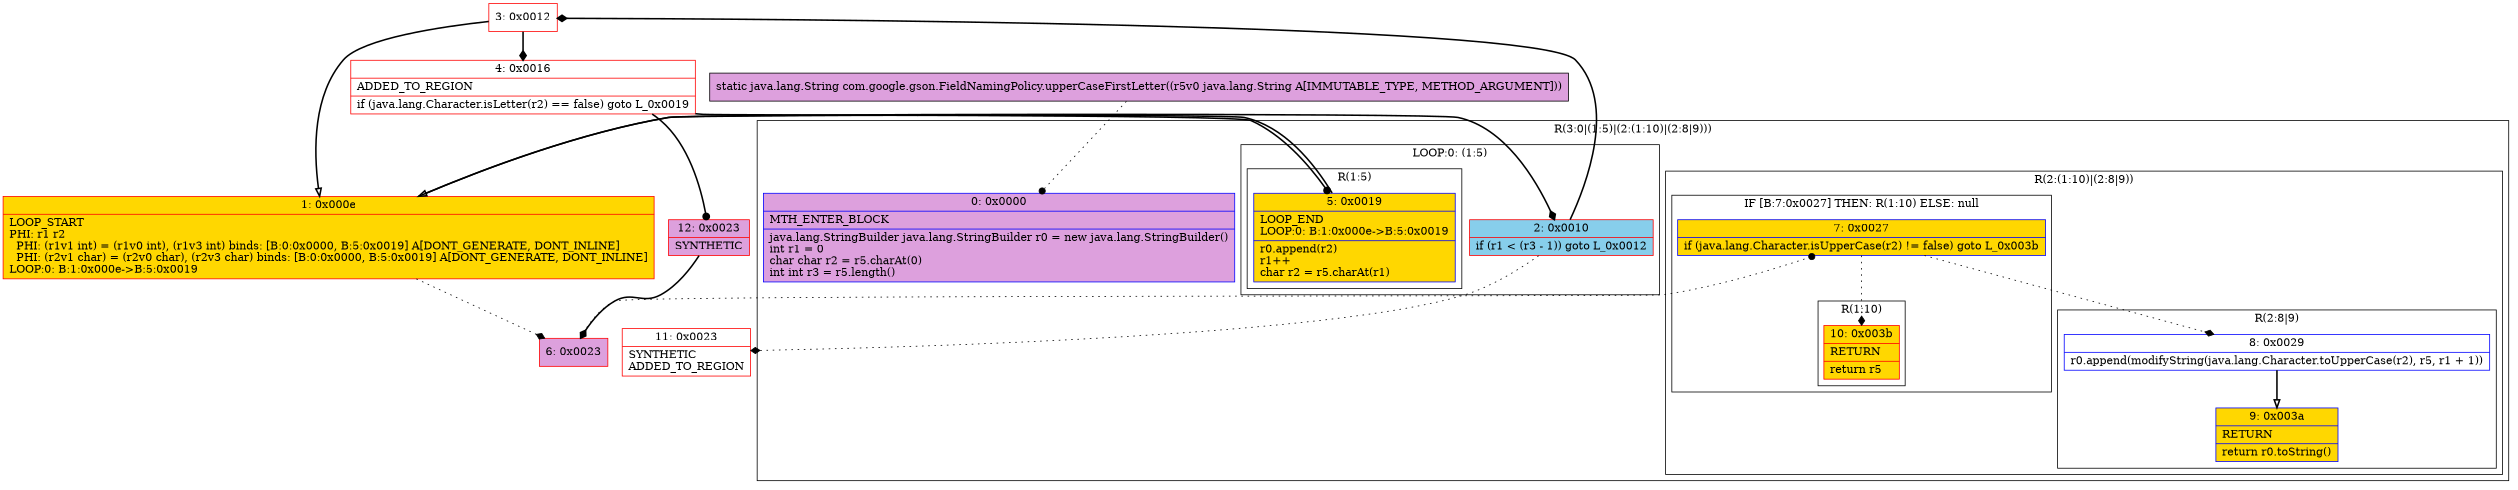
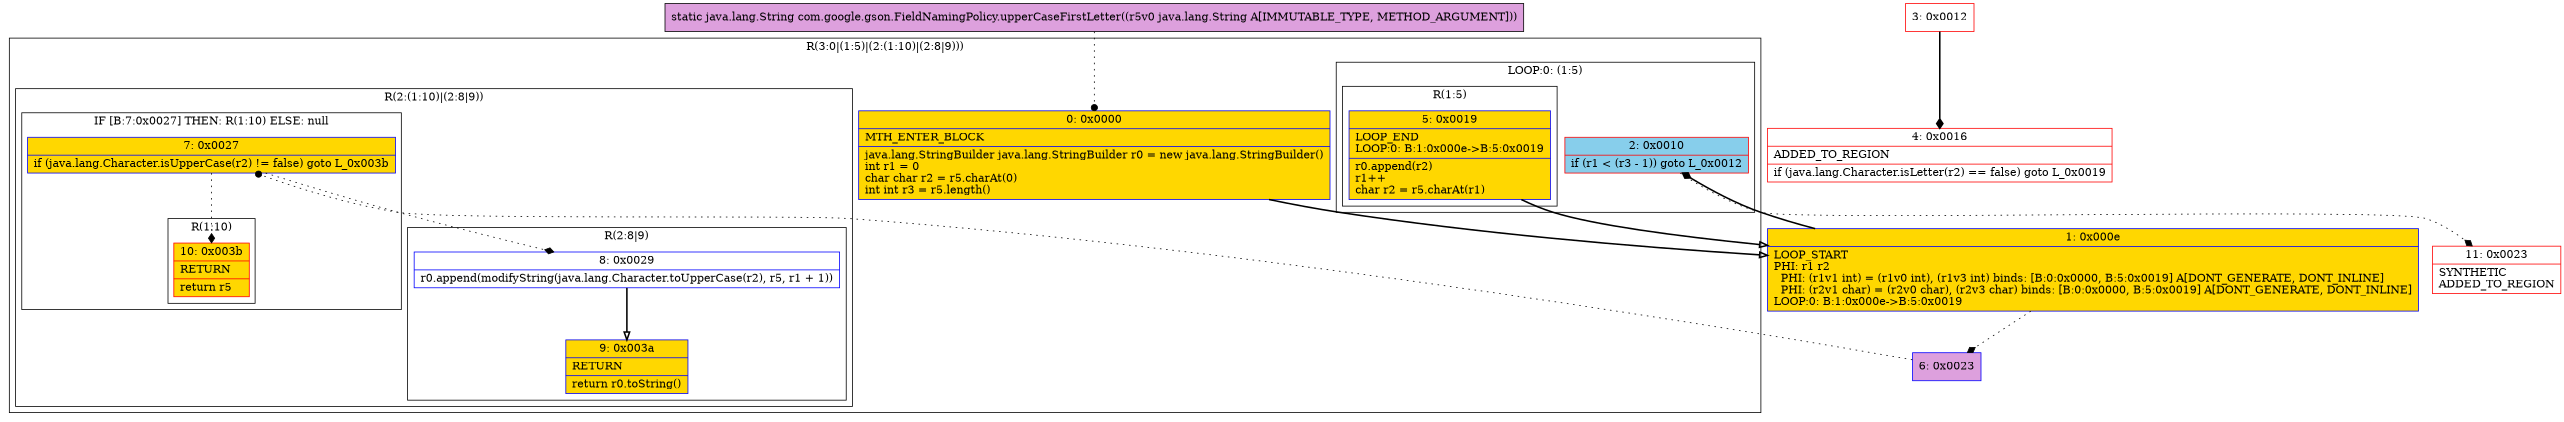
(1157, 26) -> none
(350, 54) -> (1513, 234)
(1024, 116) -> none
(329, 238) -> (2093, 270)
(709, 238) -> none
(999, 238) -> (1094, 155)
(574, 352) -> (1947, 367)
